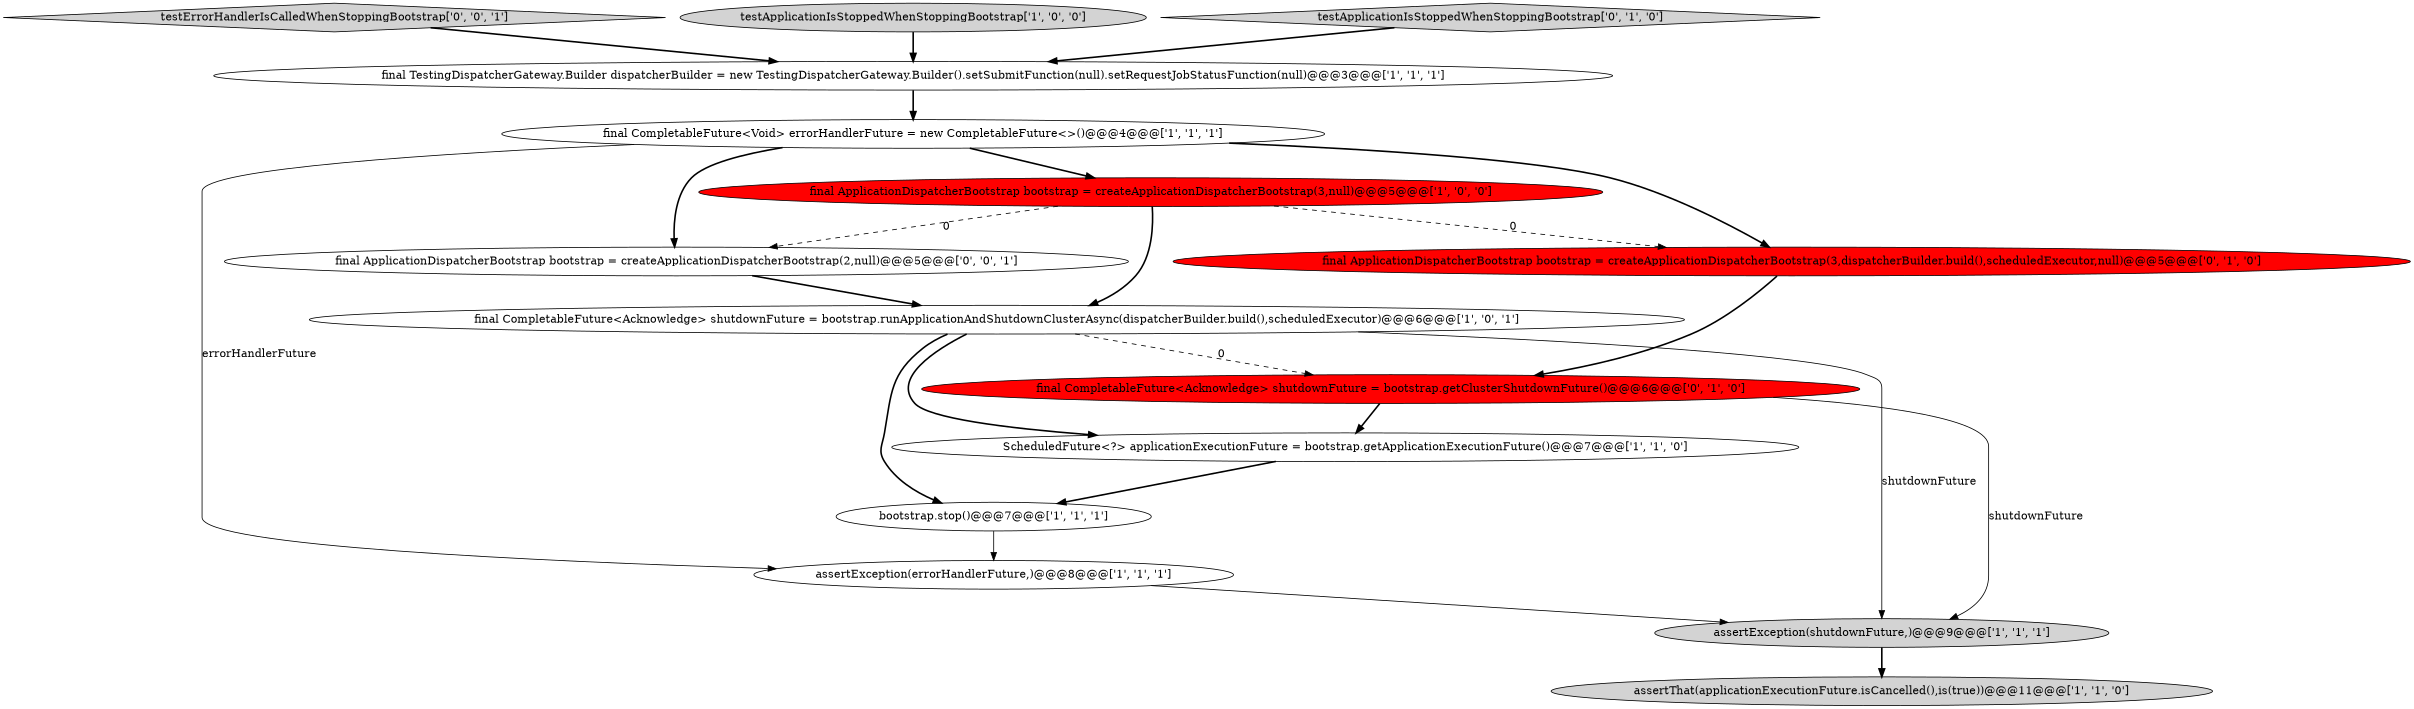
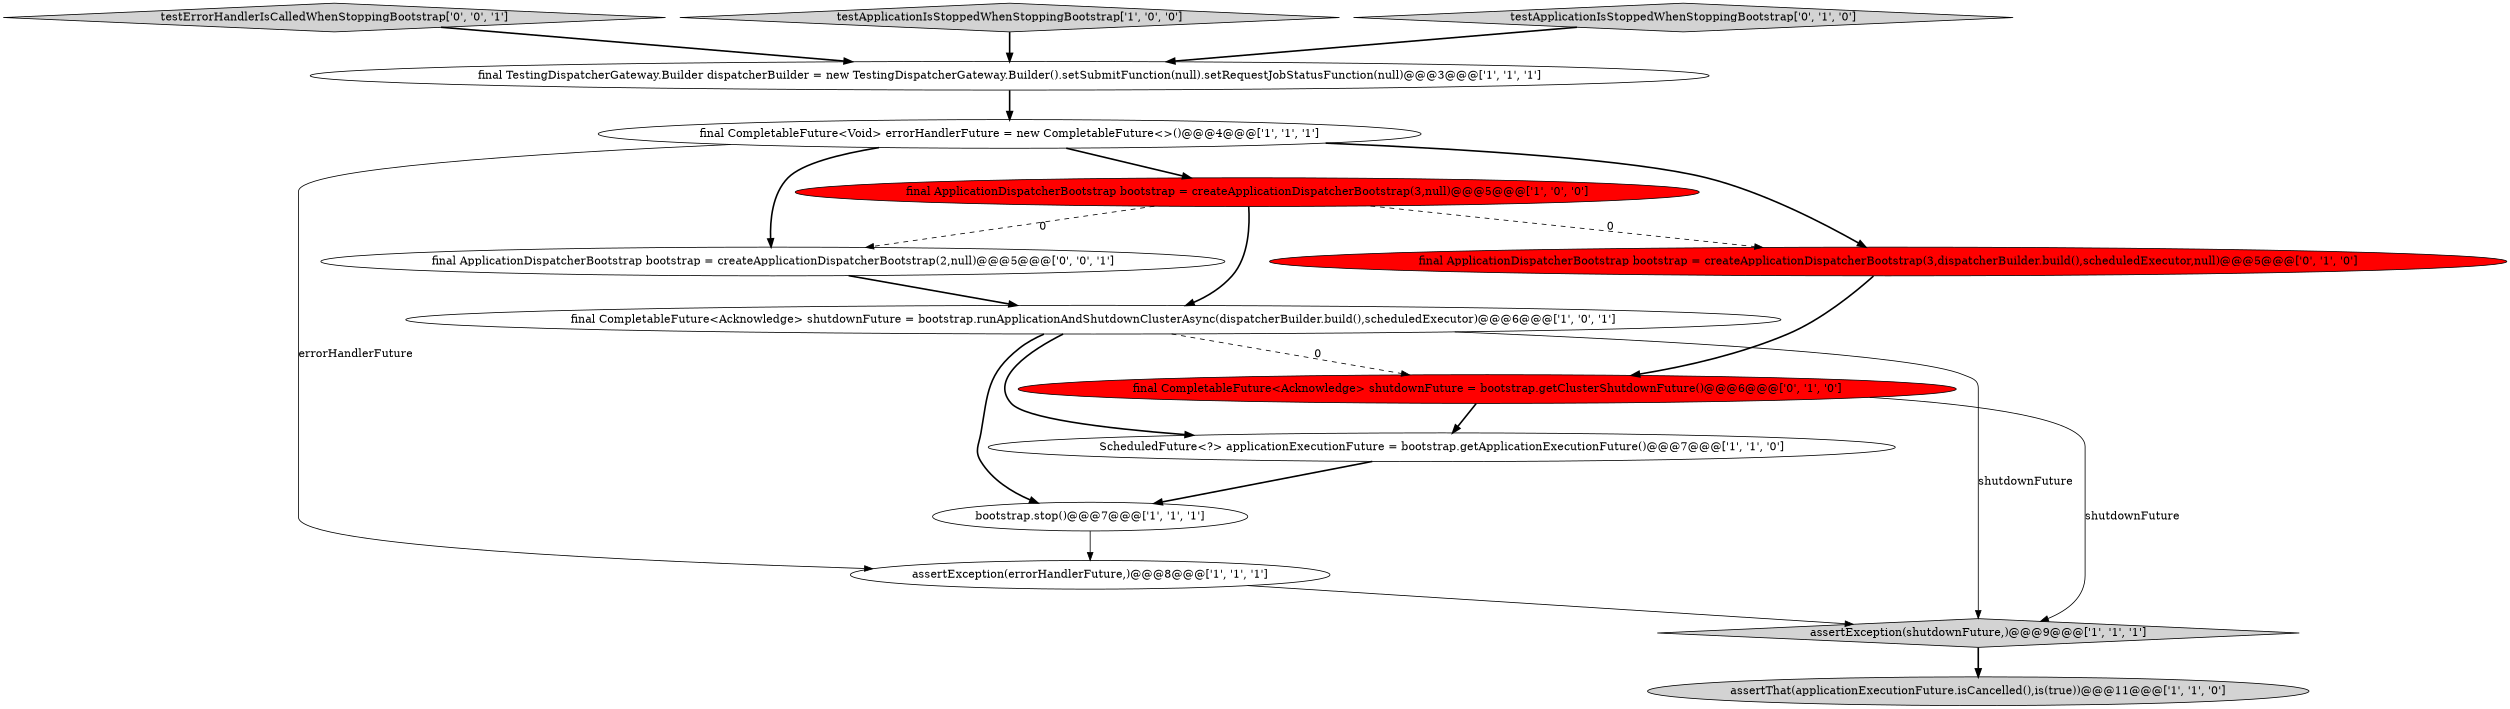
(913, 18) -> (1010, 18)
(1882, 633) -> (1978, 633)
